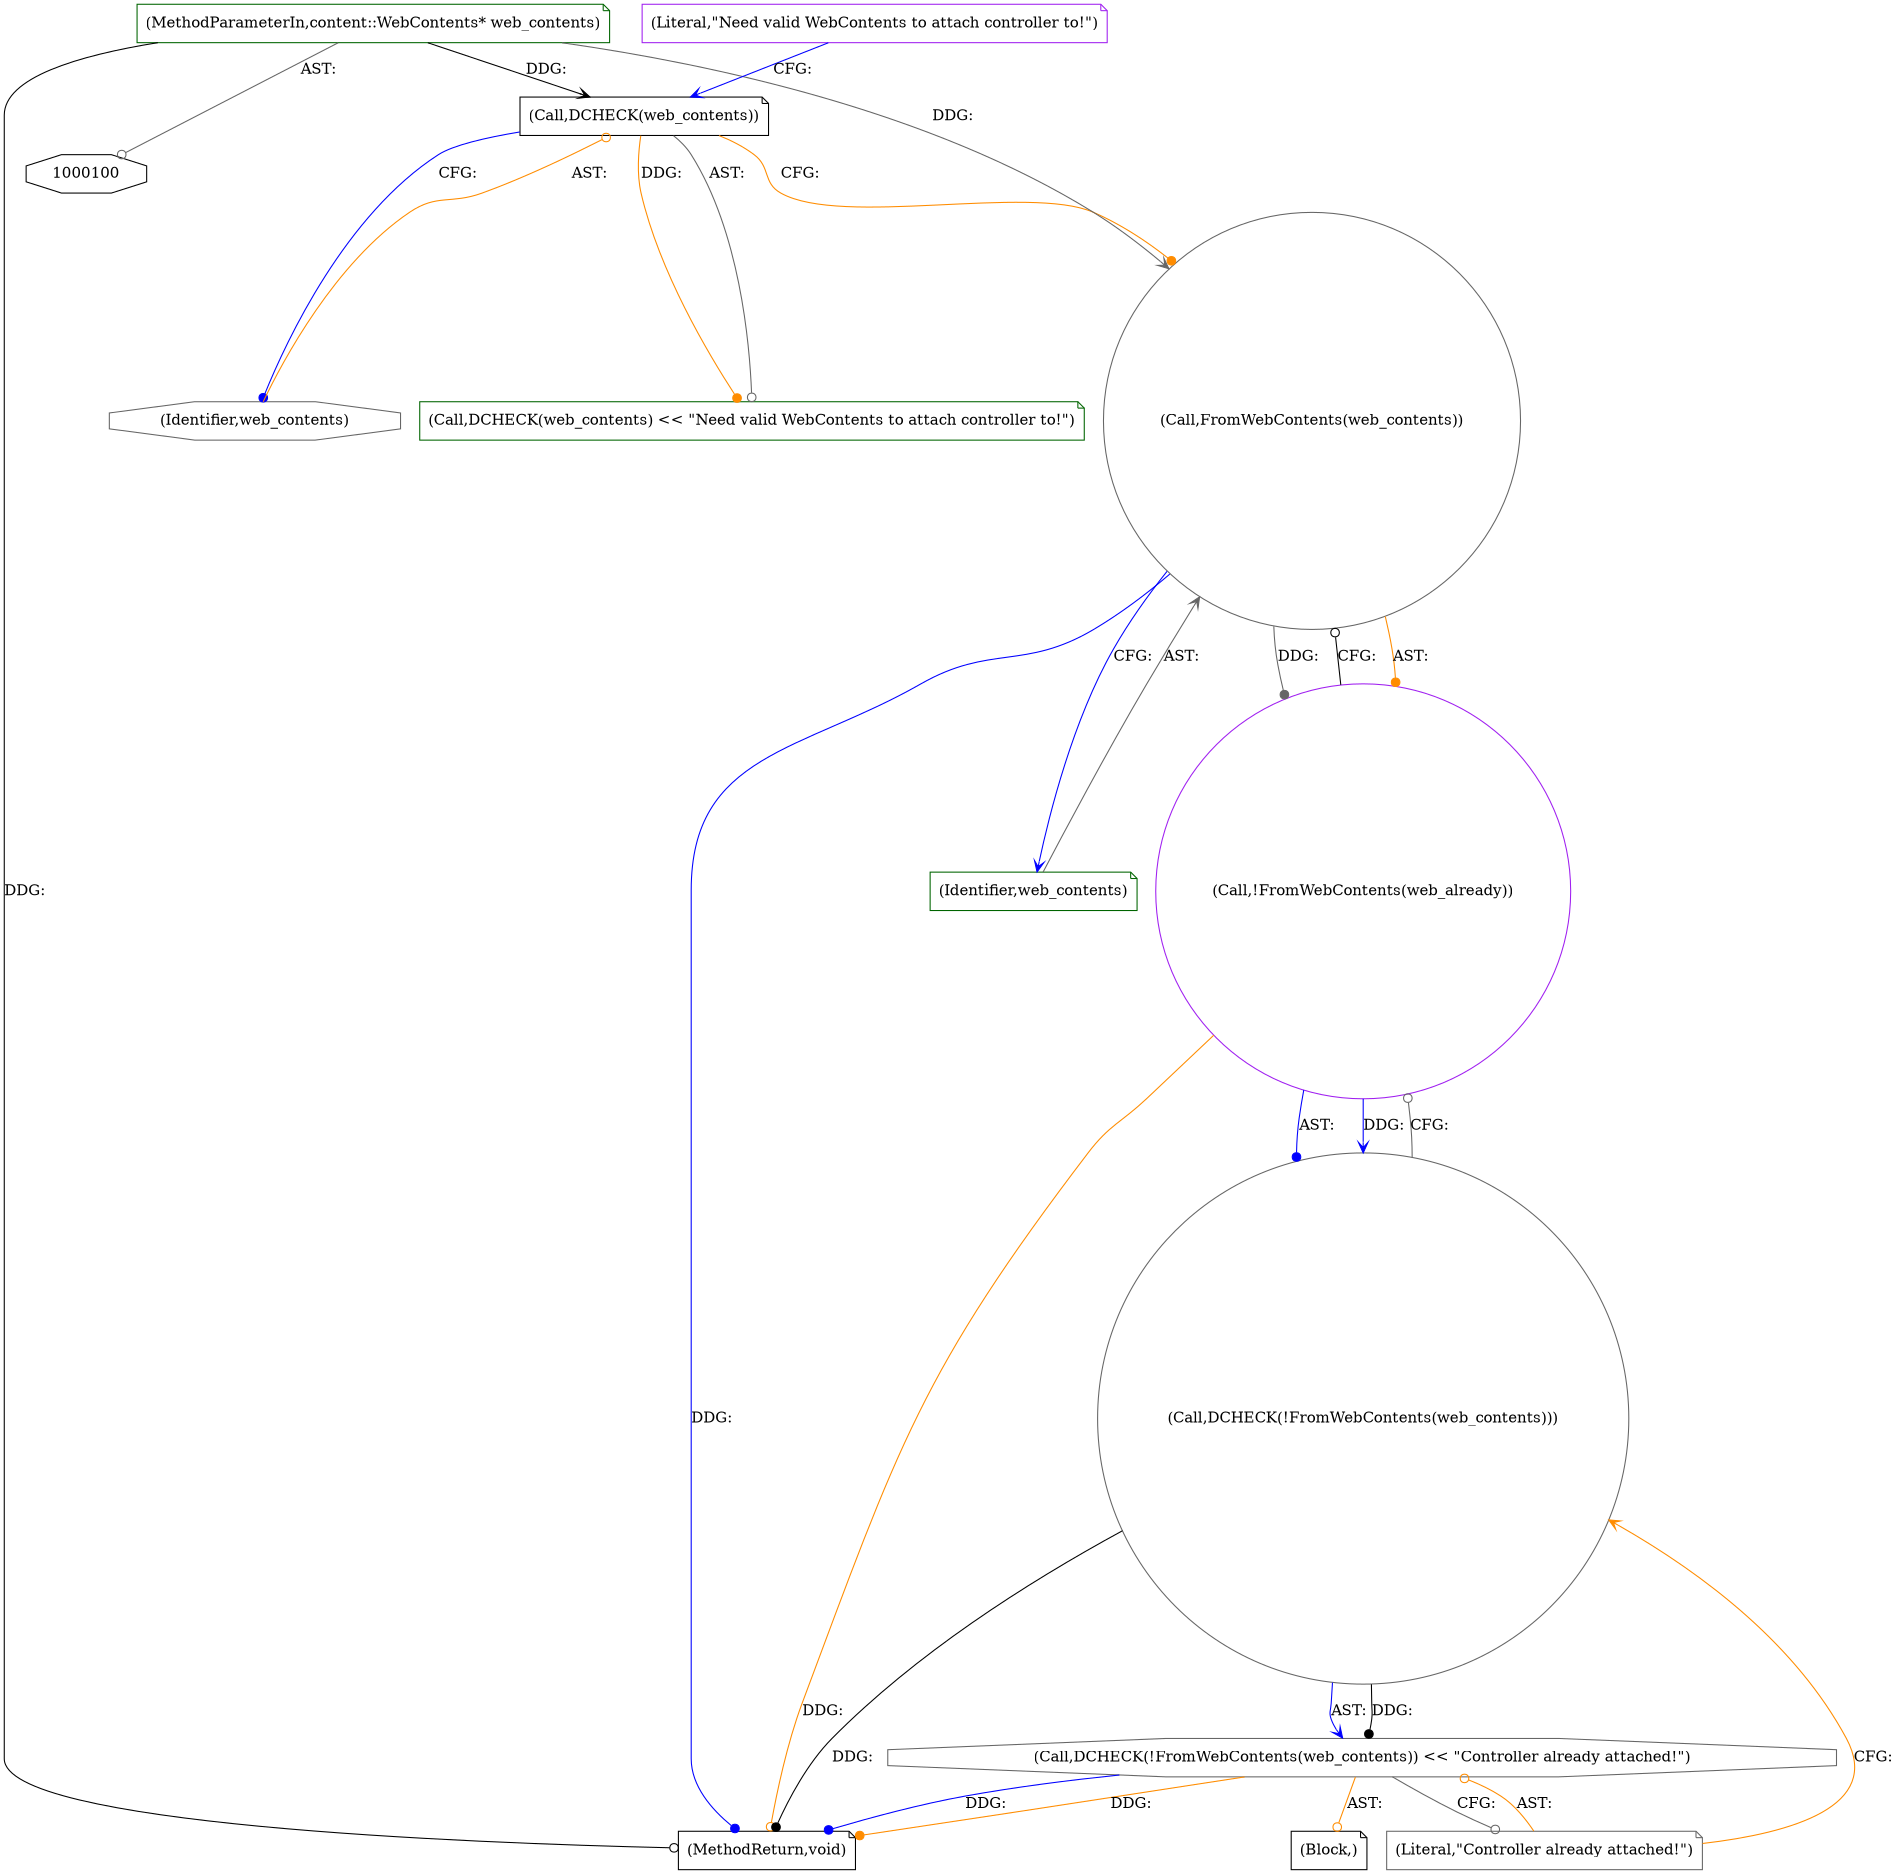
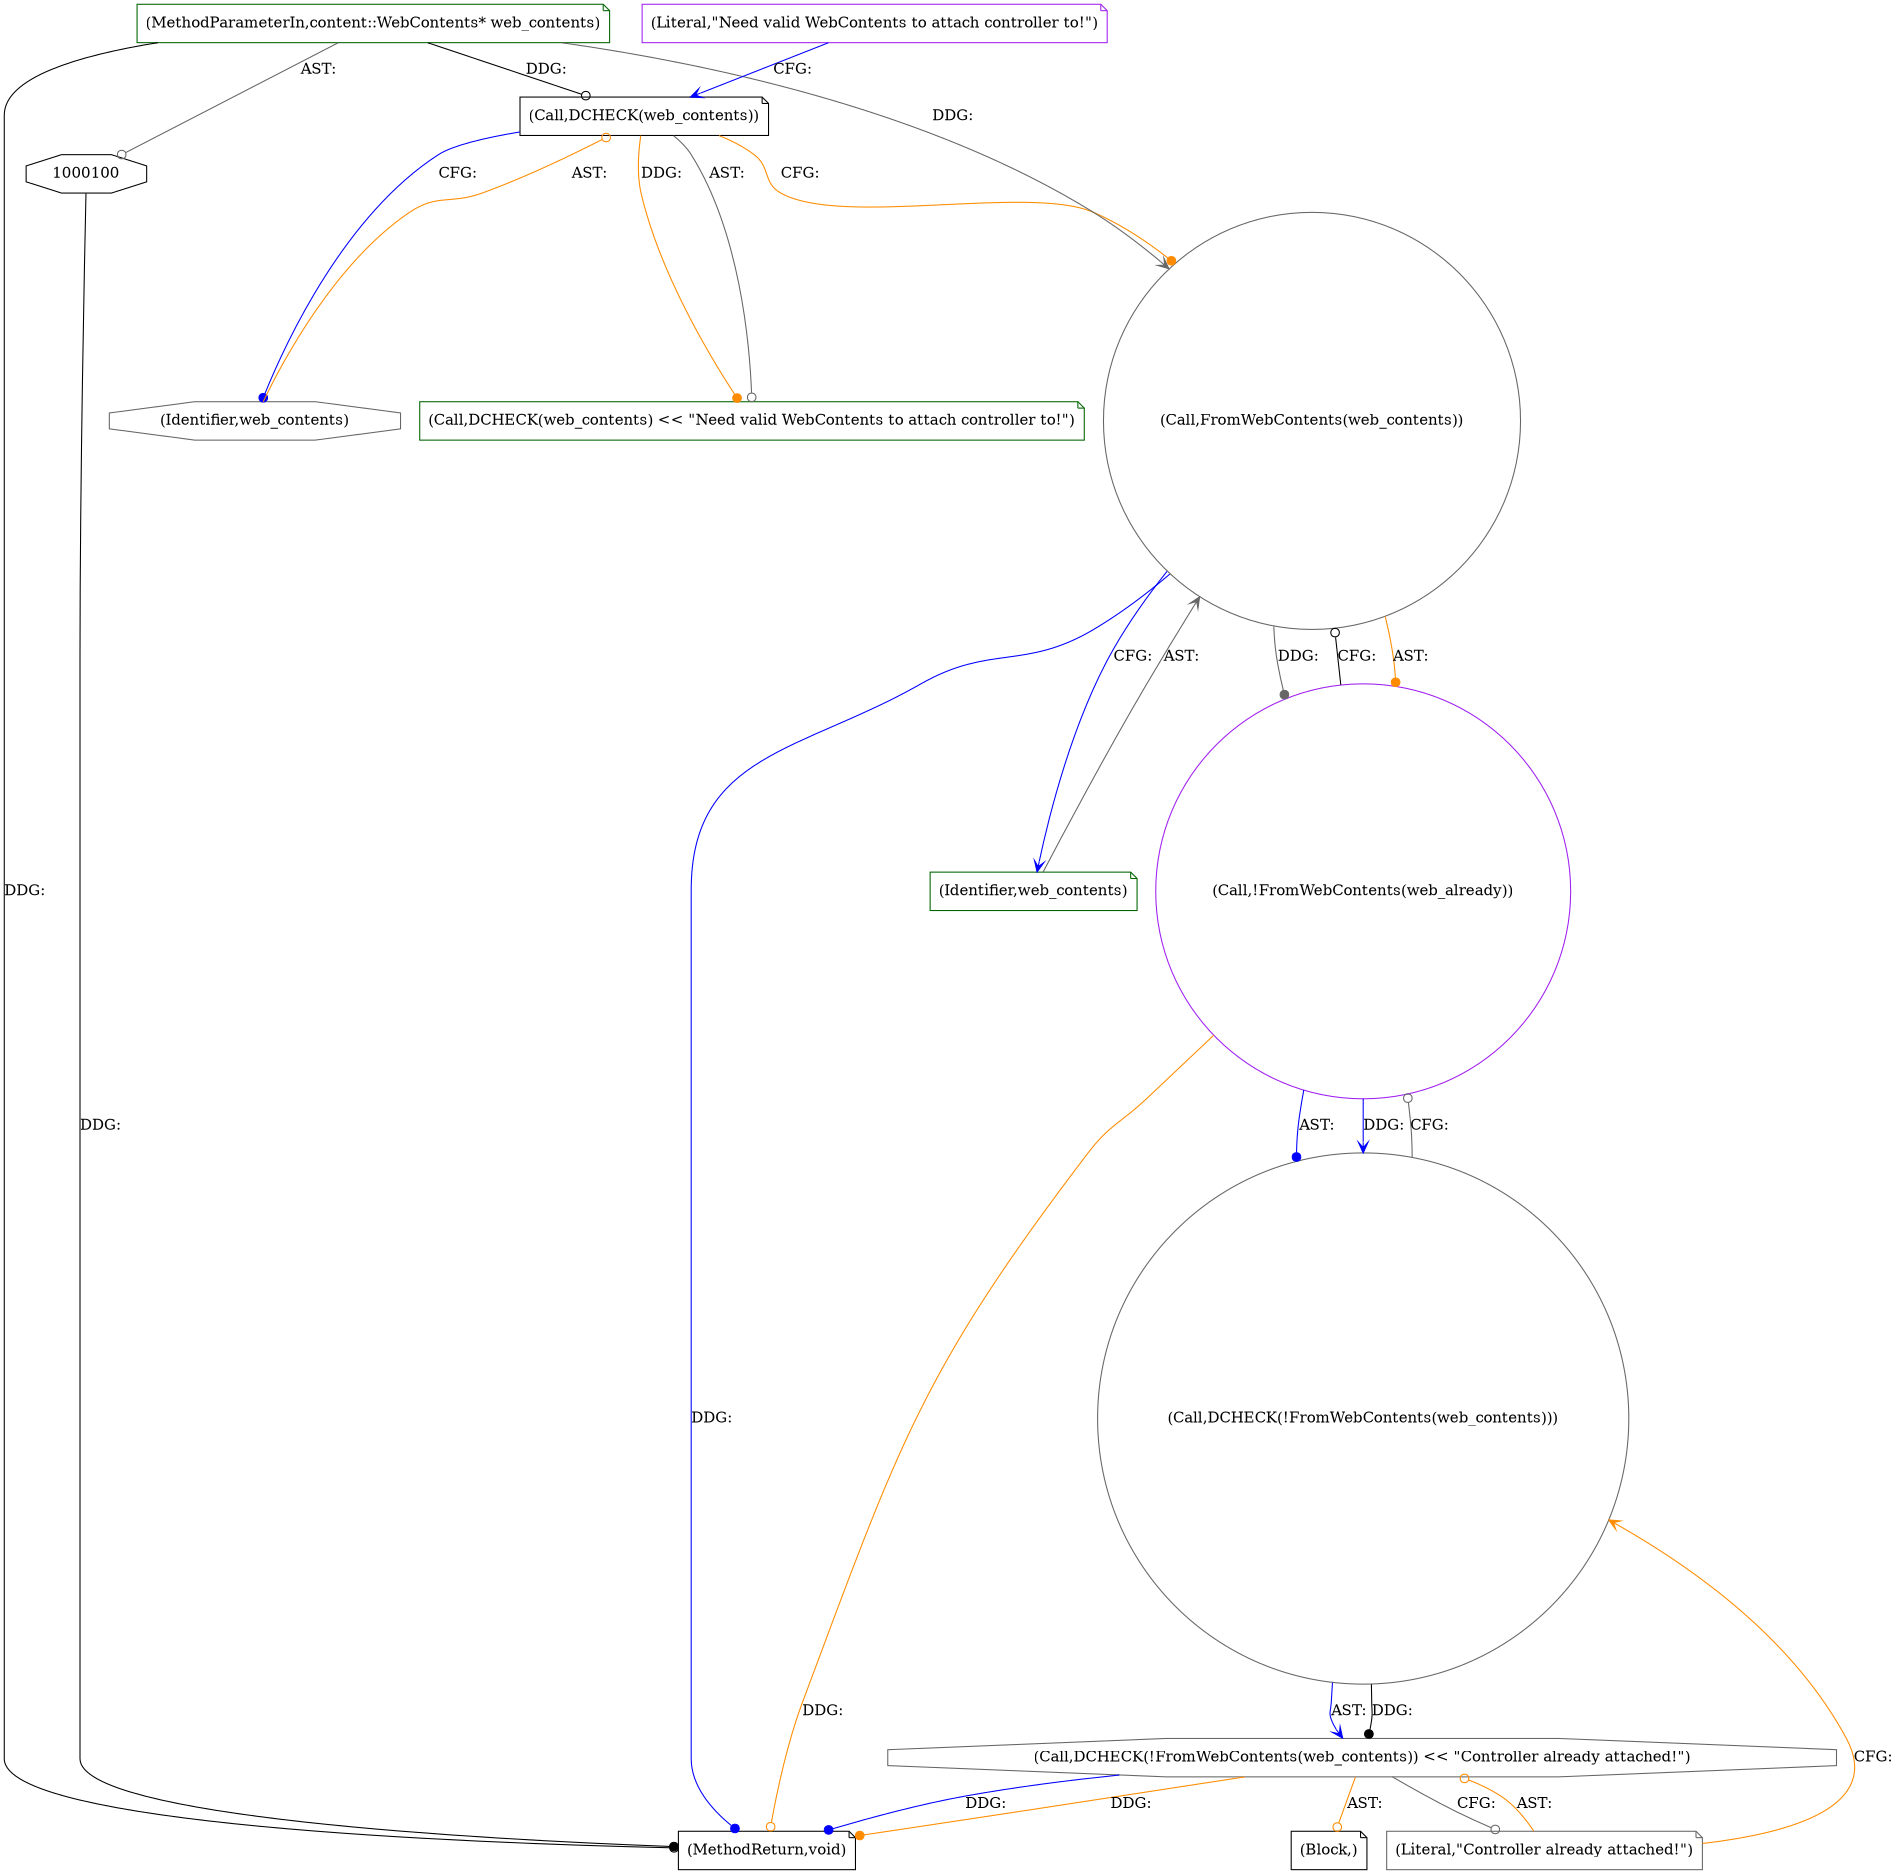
(505, 69) -> (505, 69)
(929, 1654) -> (80, 1278)
